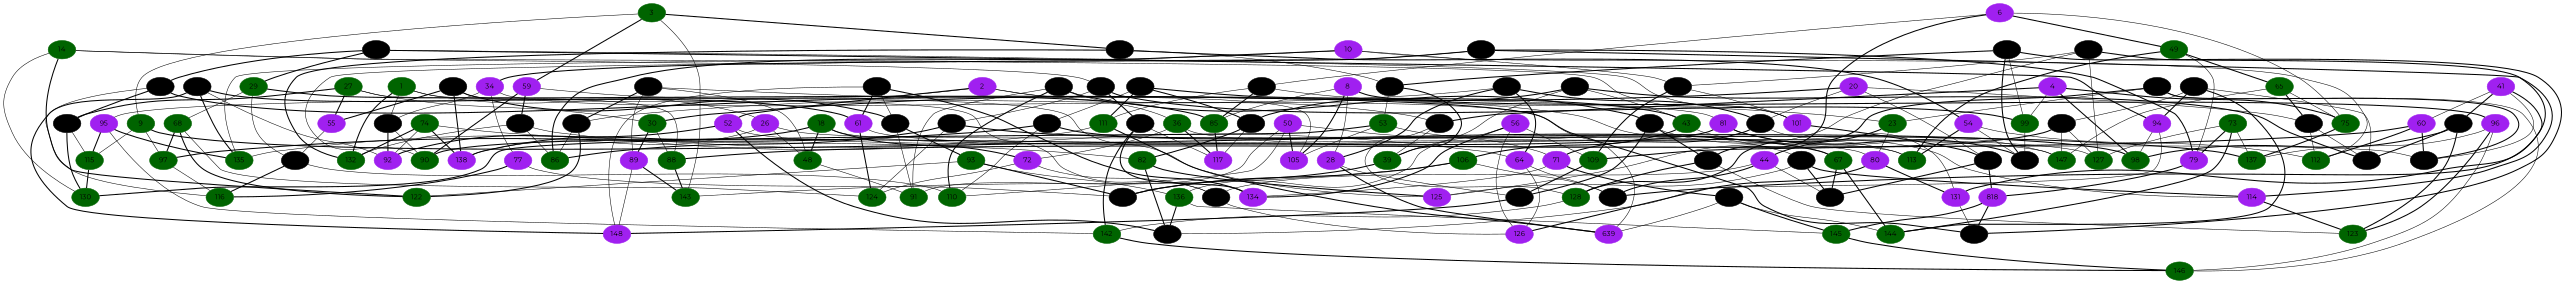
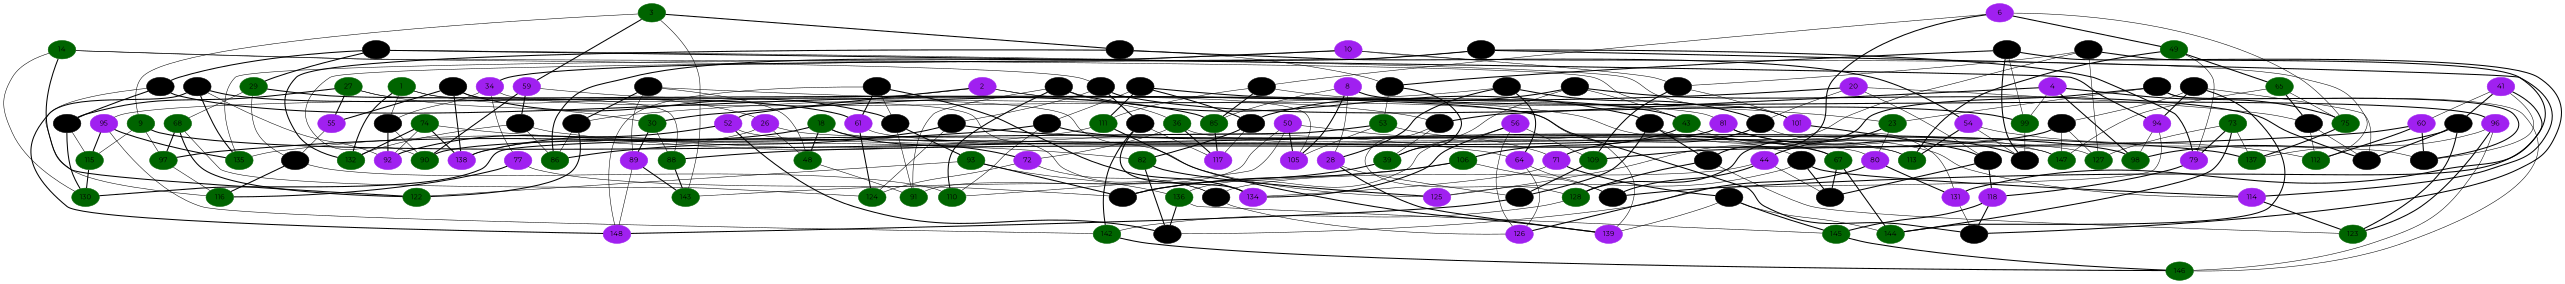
(1993, 197) -> (1993, 197)
(1609, 234) -> (1609, 234)
